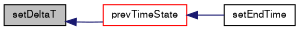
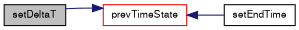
(90, 22) -> (79, 8)
